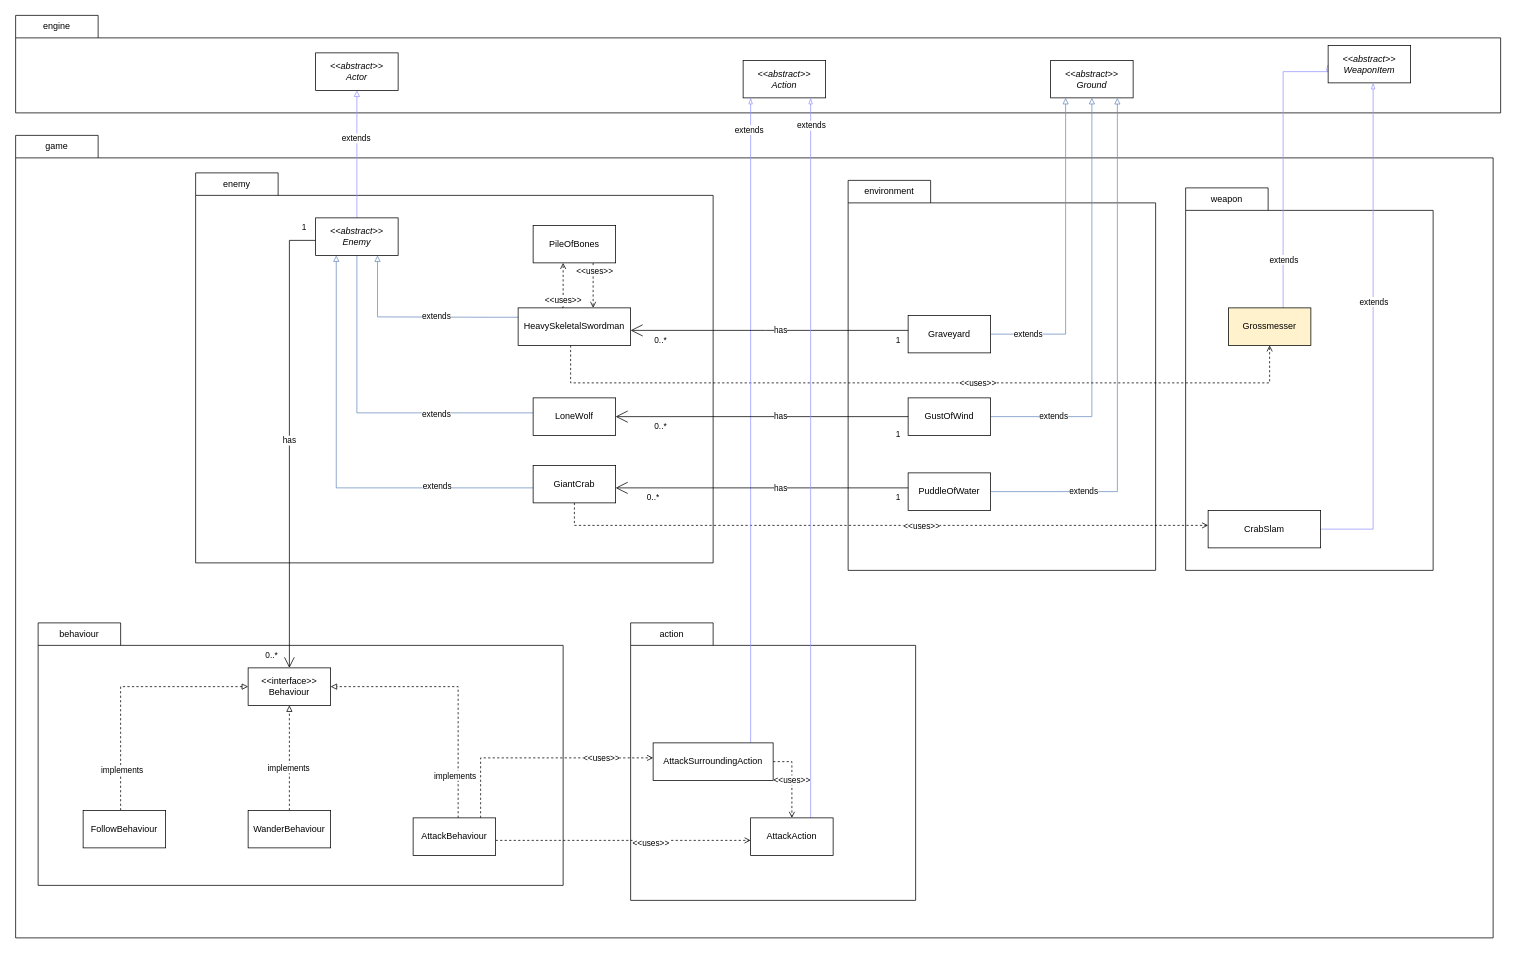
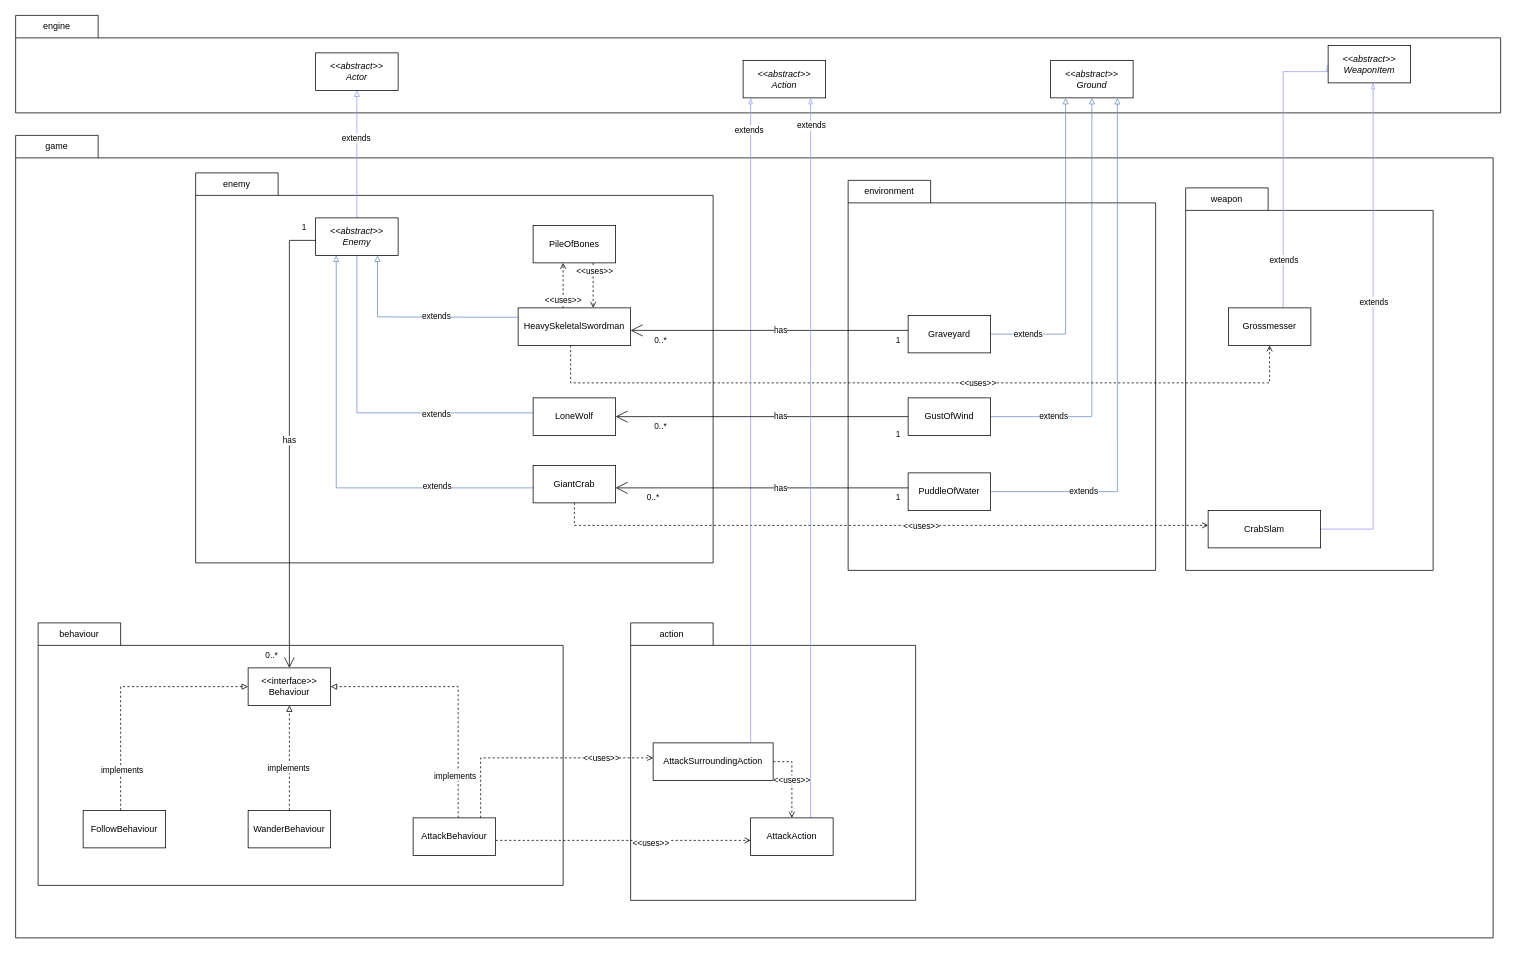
(1269, 327) -> (1269, 327)
